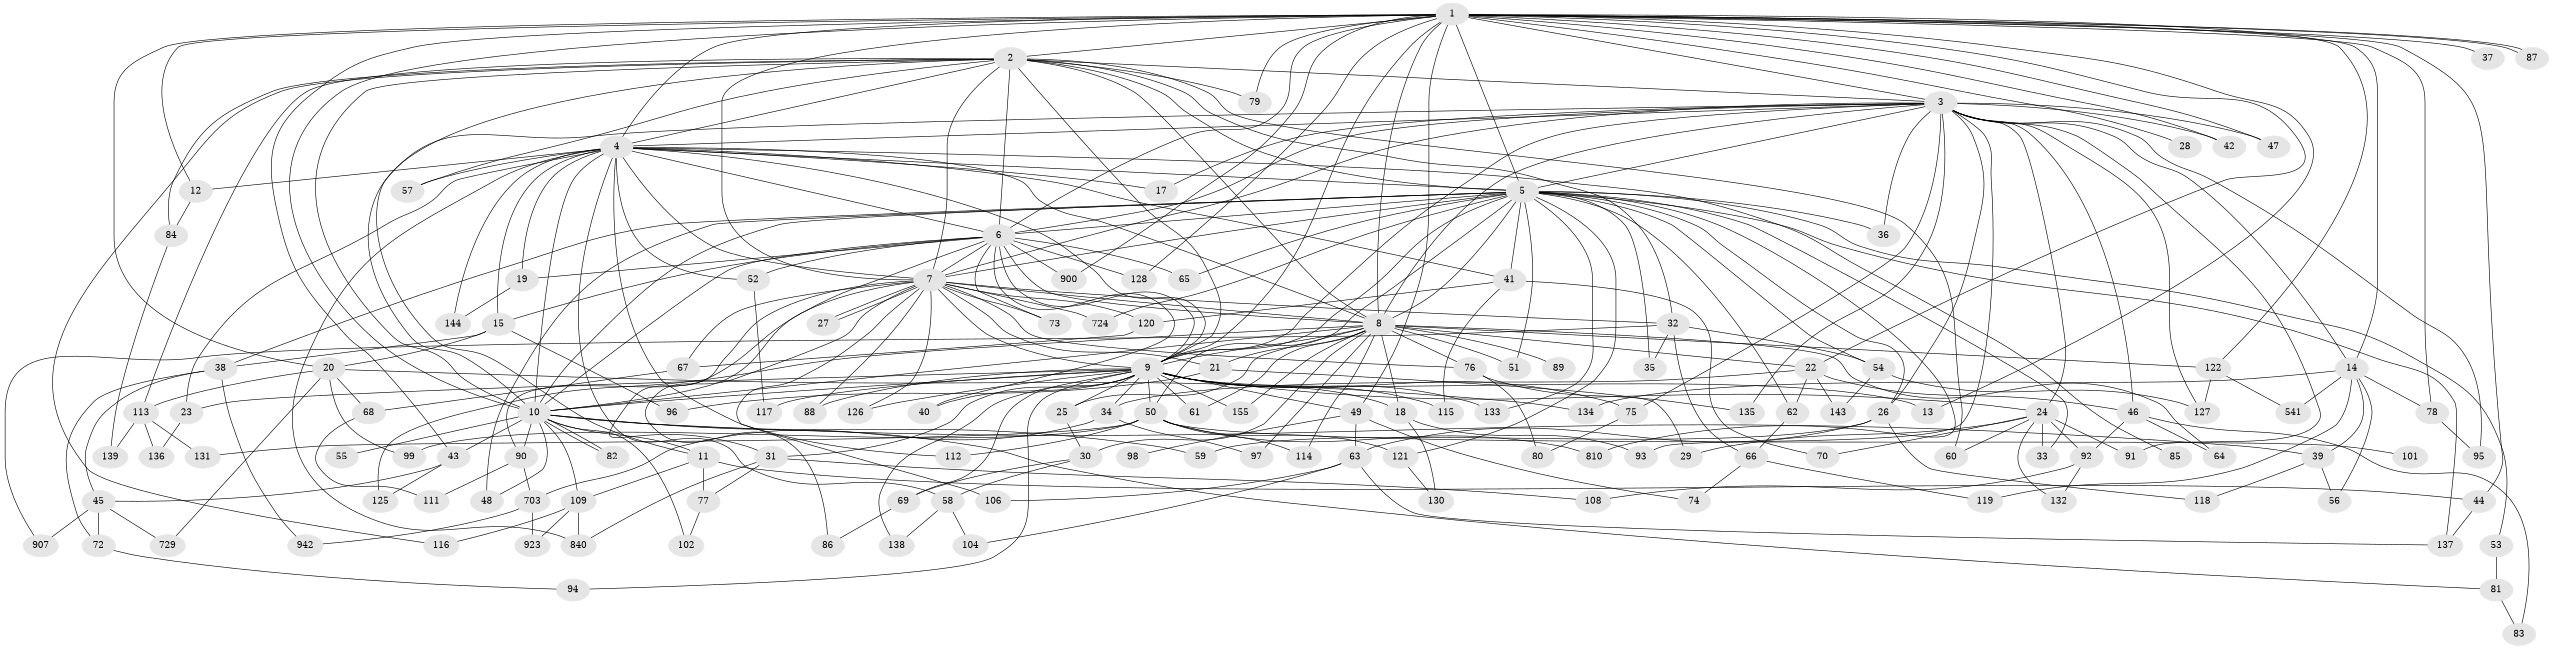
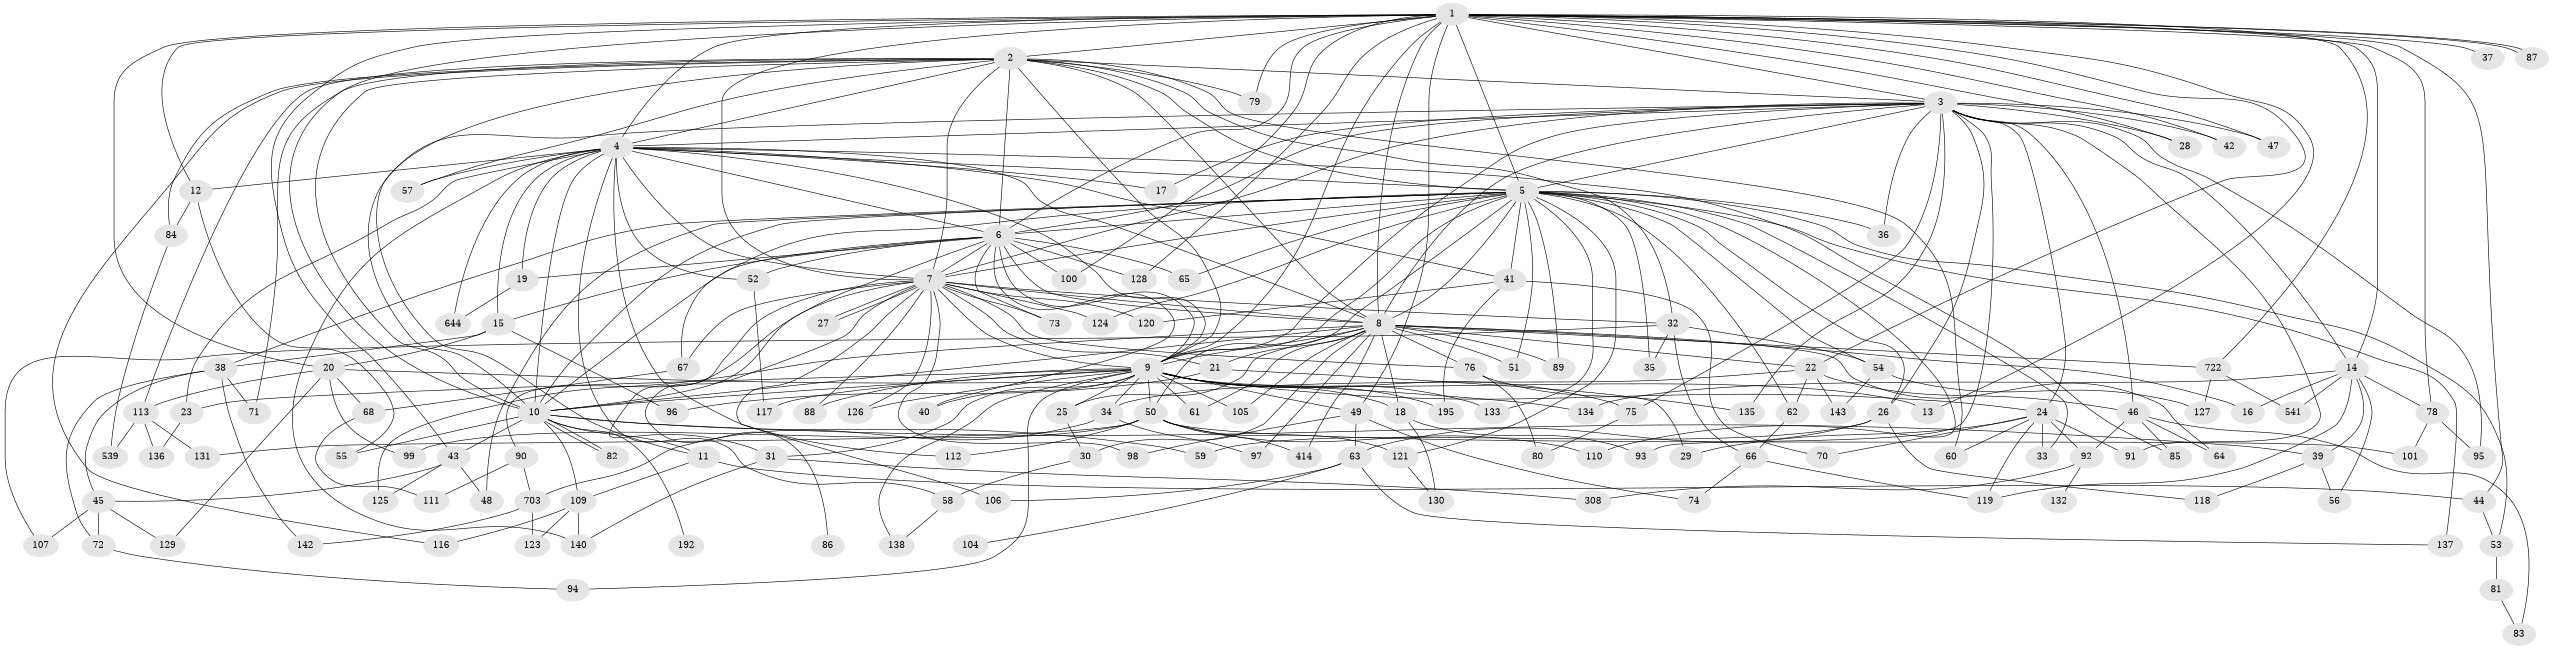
(2143, 200) -> (2066, 117)
none -> (1550, 278)
(1069, 280) -> (1069, 280)
(453, 324) -> (453, 324)
(1100, 324) -> (1100, 324)
none -> (265, 331)
(819, 358) -> (1061, 216)
(2213, 369) -> (2213, 369)
none -> (254, 413)
(1241, 413) -> (1241, 413)
(1446, 413) -> (1446, 413)
none -> (2248, 413)
none -> (902, 423)
none -> (2154, 435)
none -> (2421, 435)
(527, 439) -> none
(110, 457) -> (110, 457)
(1304, 457) -> (1304, 457)
(1594, 457) -> (1594, 457)
(2018, 462) -> (2010, 455)
(542, 470) -> (469, 478)
(704, 501) -> none
(903, 501) -> none
(1593, 501) -> (1593, 501)
(959, 523) -> none
(2462, 523) -> (2488, 524)
(1561, 530) -> none
(41, 546) -> (41, 546)
(168, 546) -> (168, 546)
(305, 546) -> (305, 546)
(532, 546) -> (532, 546)
(579, 546) -> (579, 546)
(686, 546) -> (686, 546)
